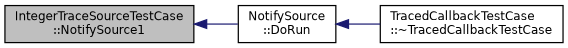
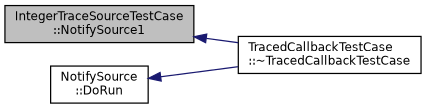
(222, 24) -> (222, 41)
